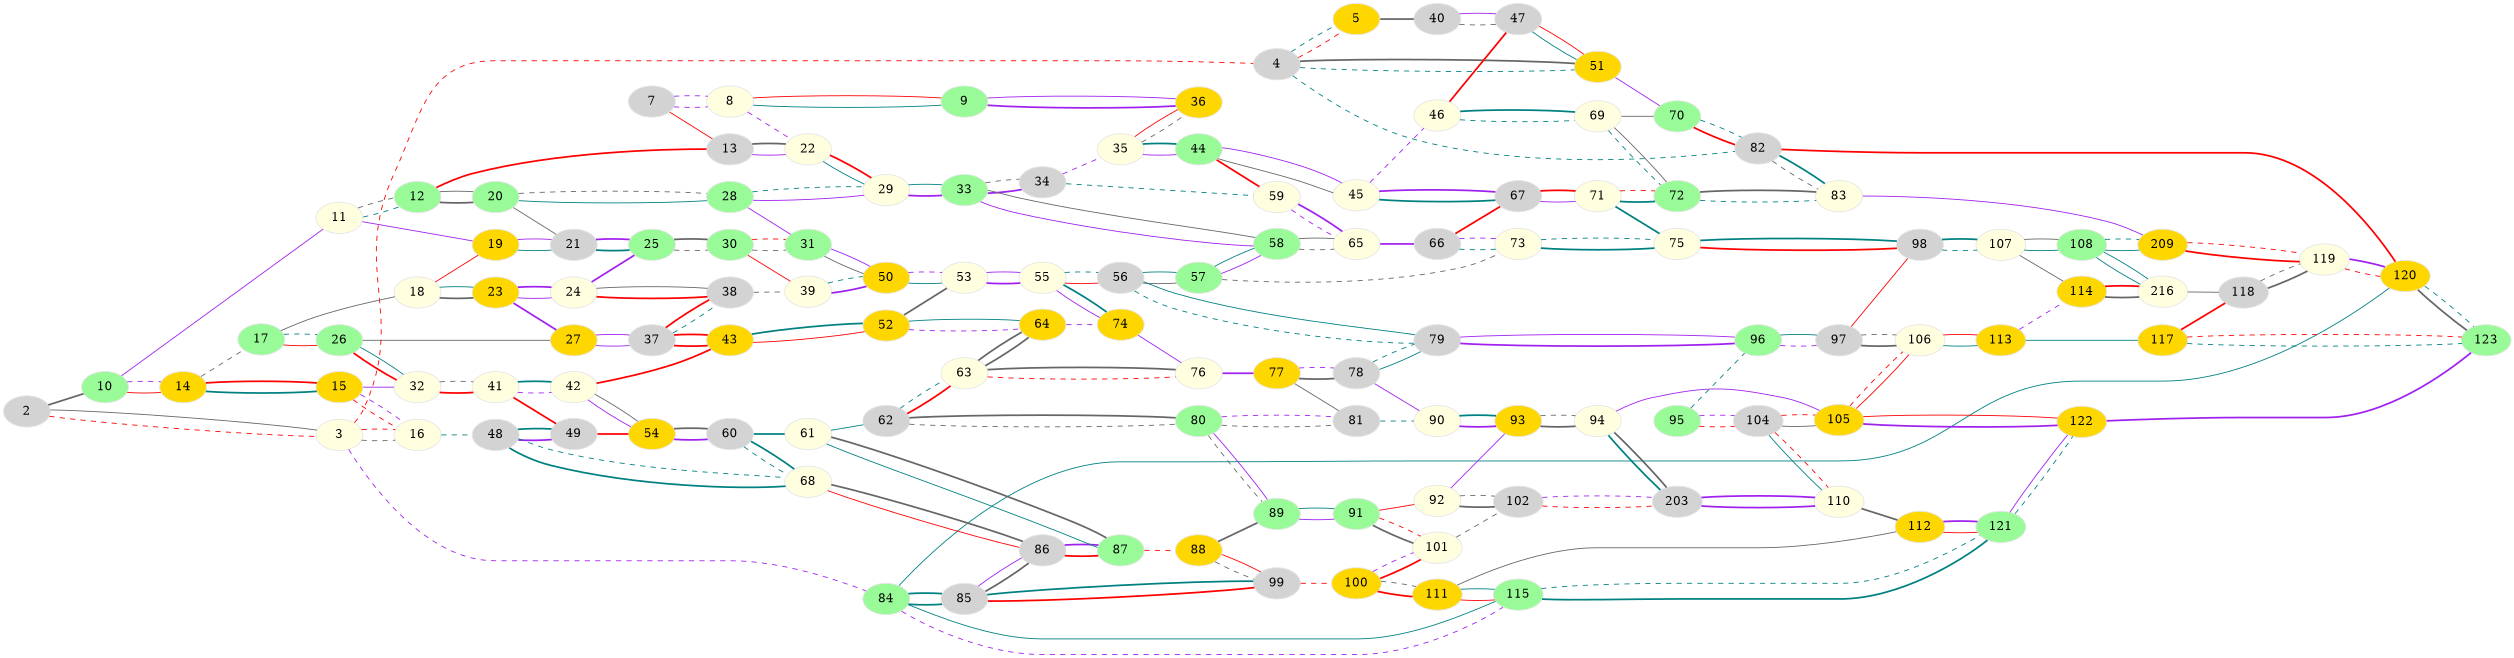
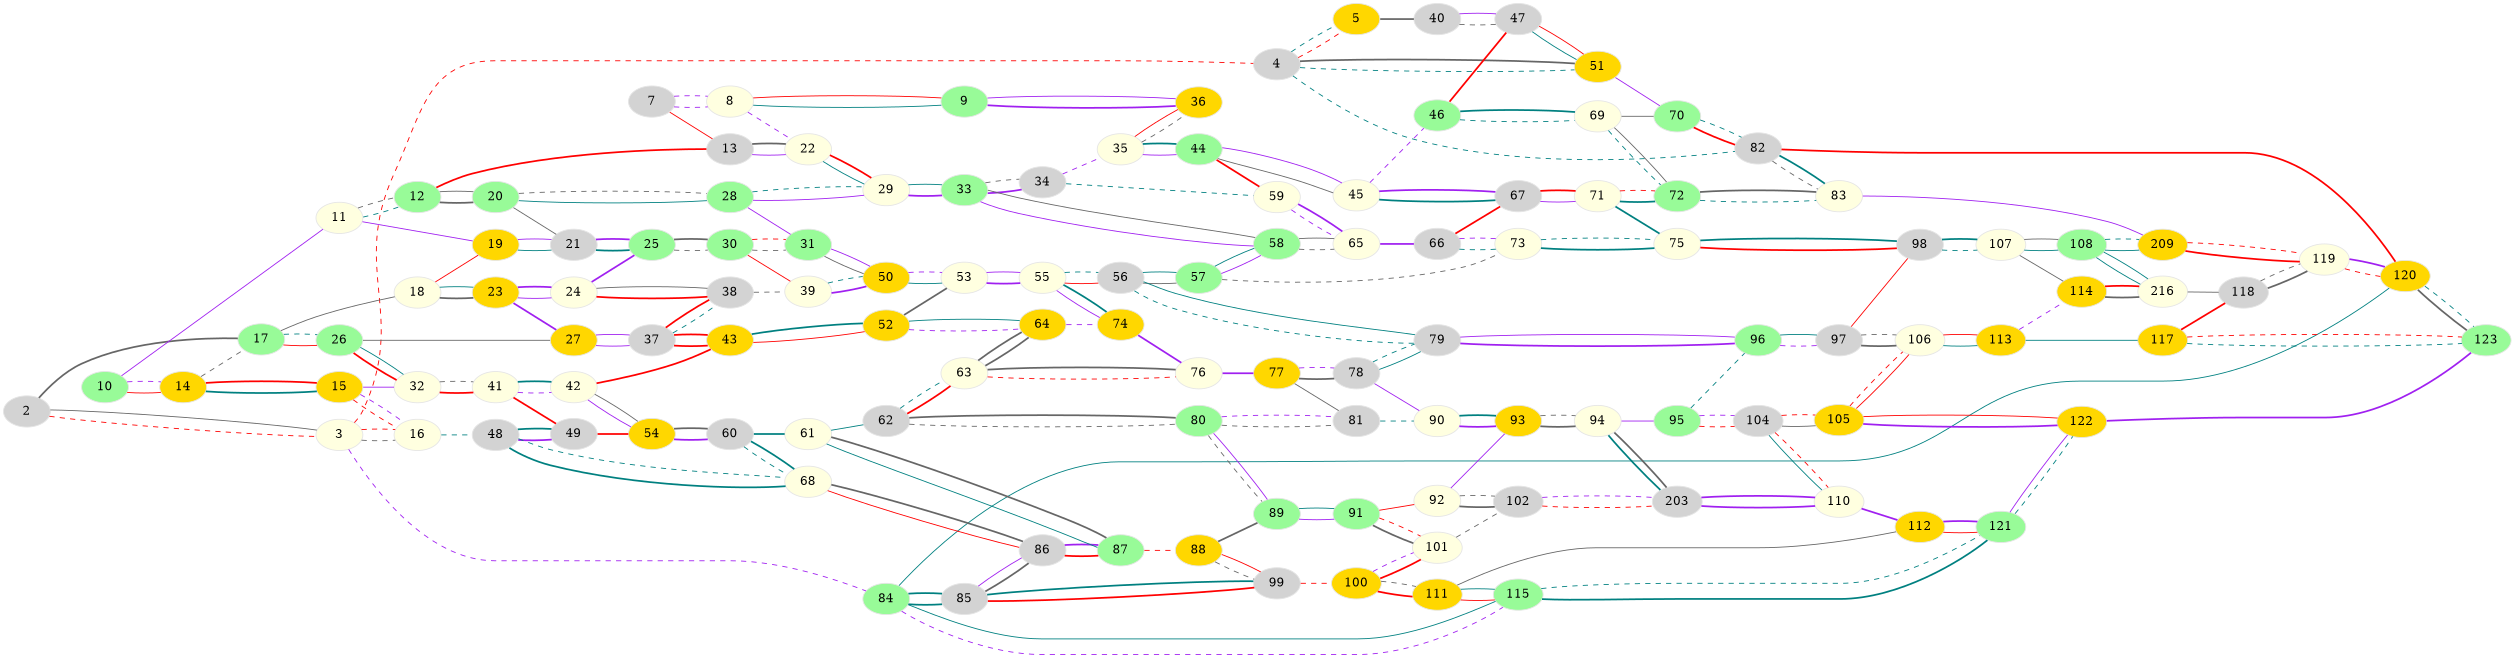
(1437, 115) -> (1437, 115)
(1160, 349) -> (1160, 349)
(1718, 389) -> (1638, 421)
(66, 399) -> (131, 348)
(1880, 514) -> (1880, 514)
